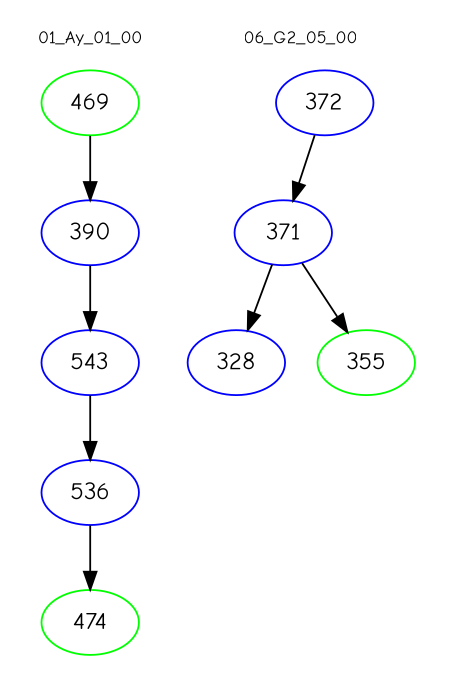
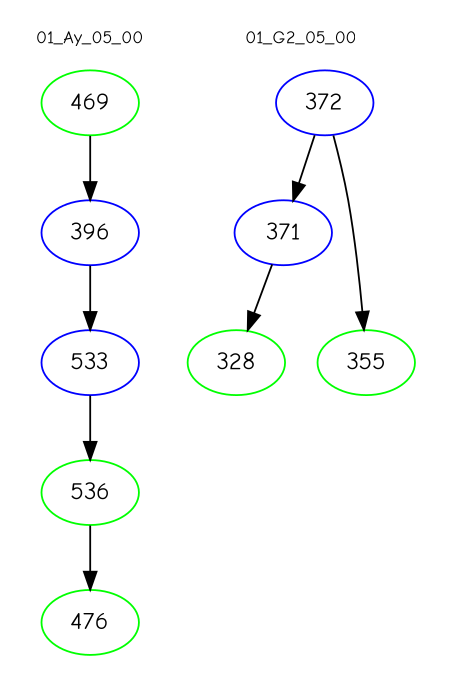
(90, 39) -> (90, 39)
(301, 39) -> (301, 39)
(90, 233) -> (90, 233)
(320, 290) -> (352, 223)
(90, 363) -> (90, 363)
(236, 363) -> (236, 363)
(90, 493) -> (90, 493)
(90, 622) -> (90, 622)
